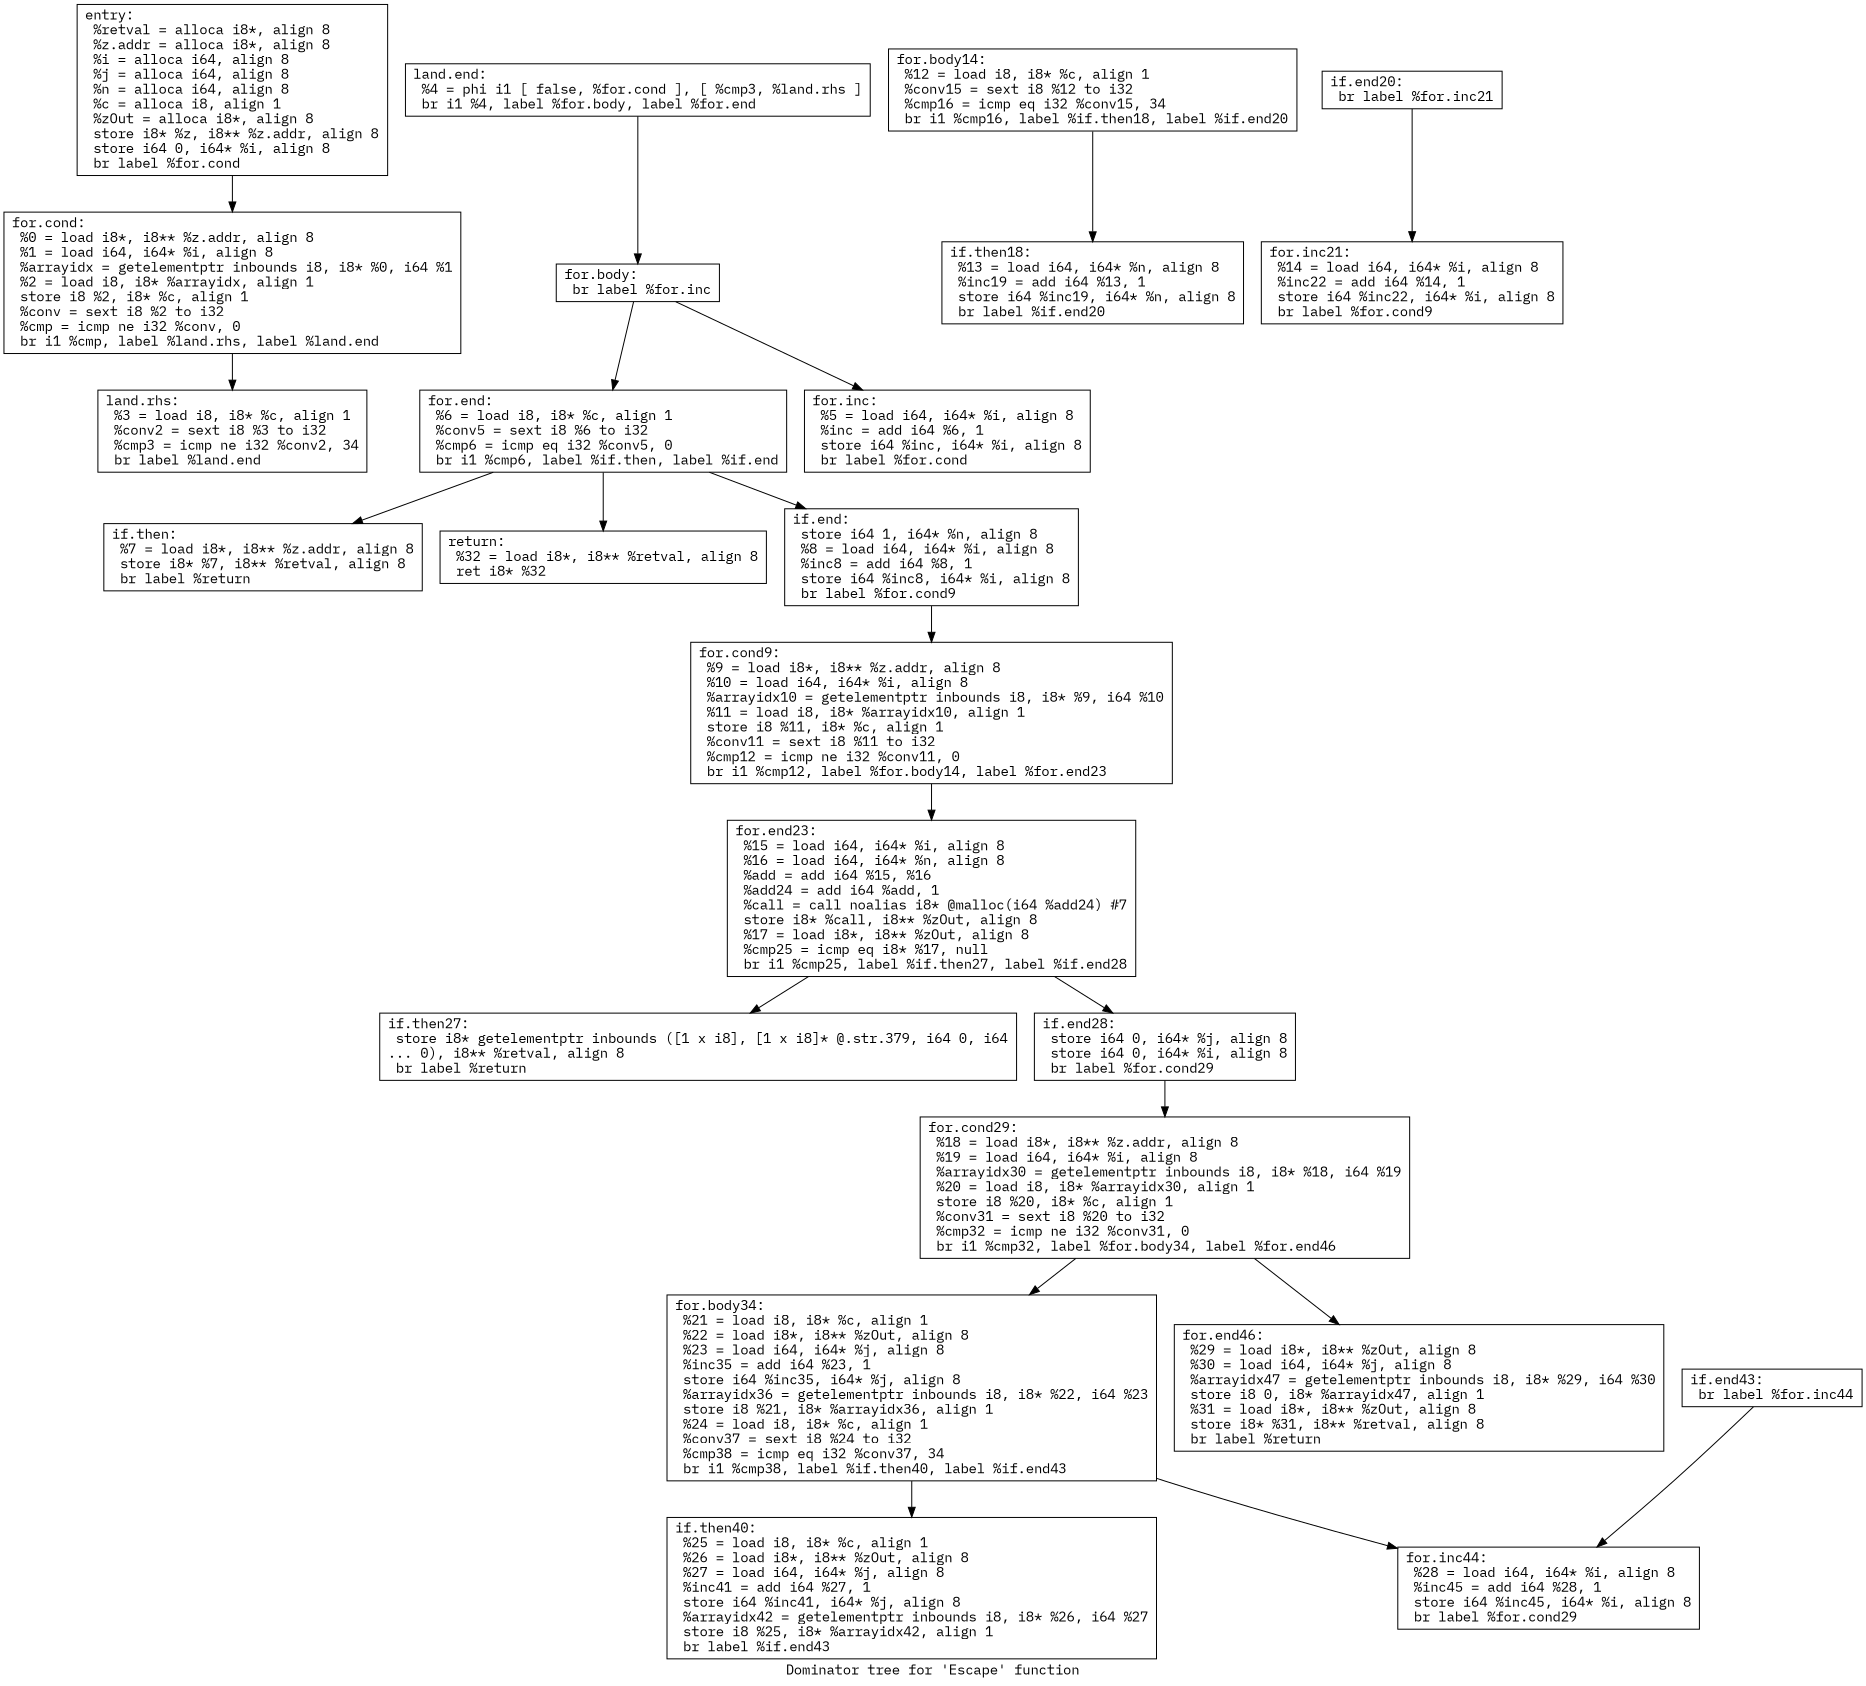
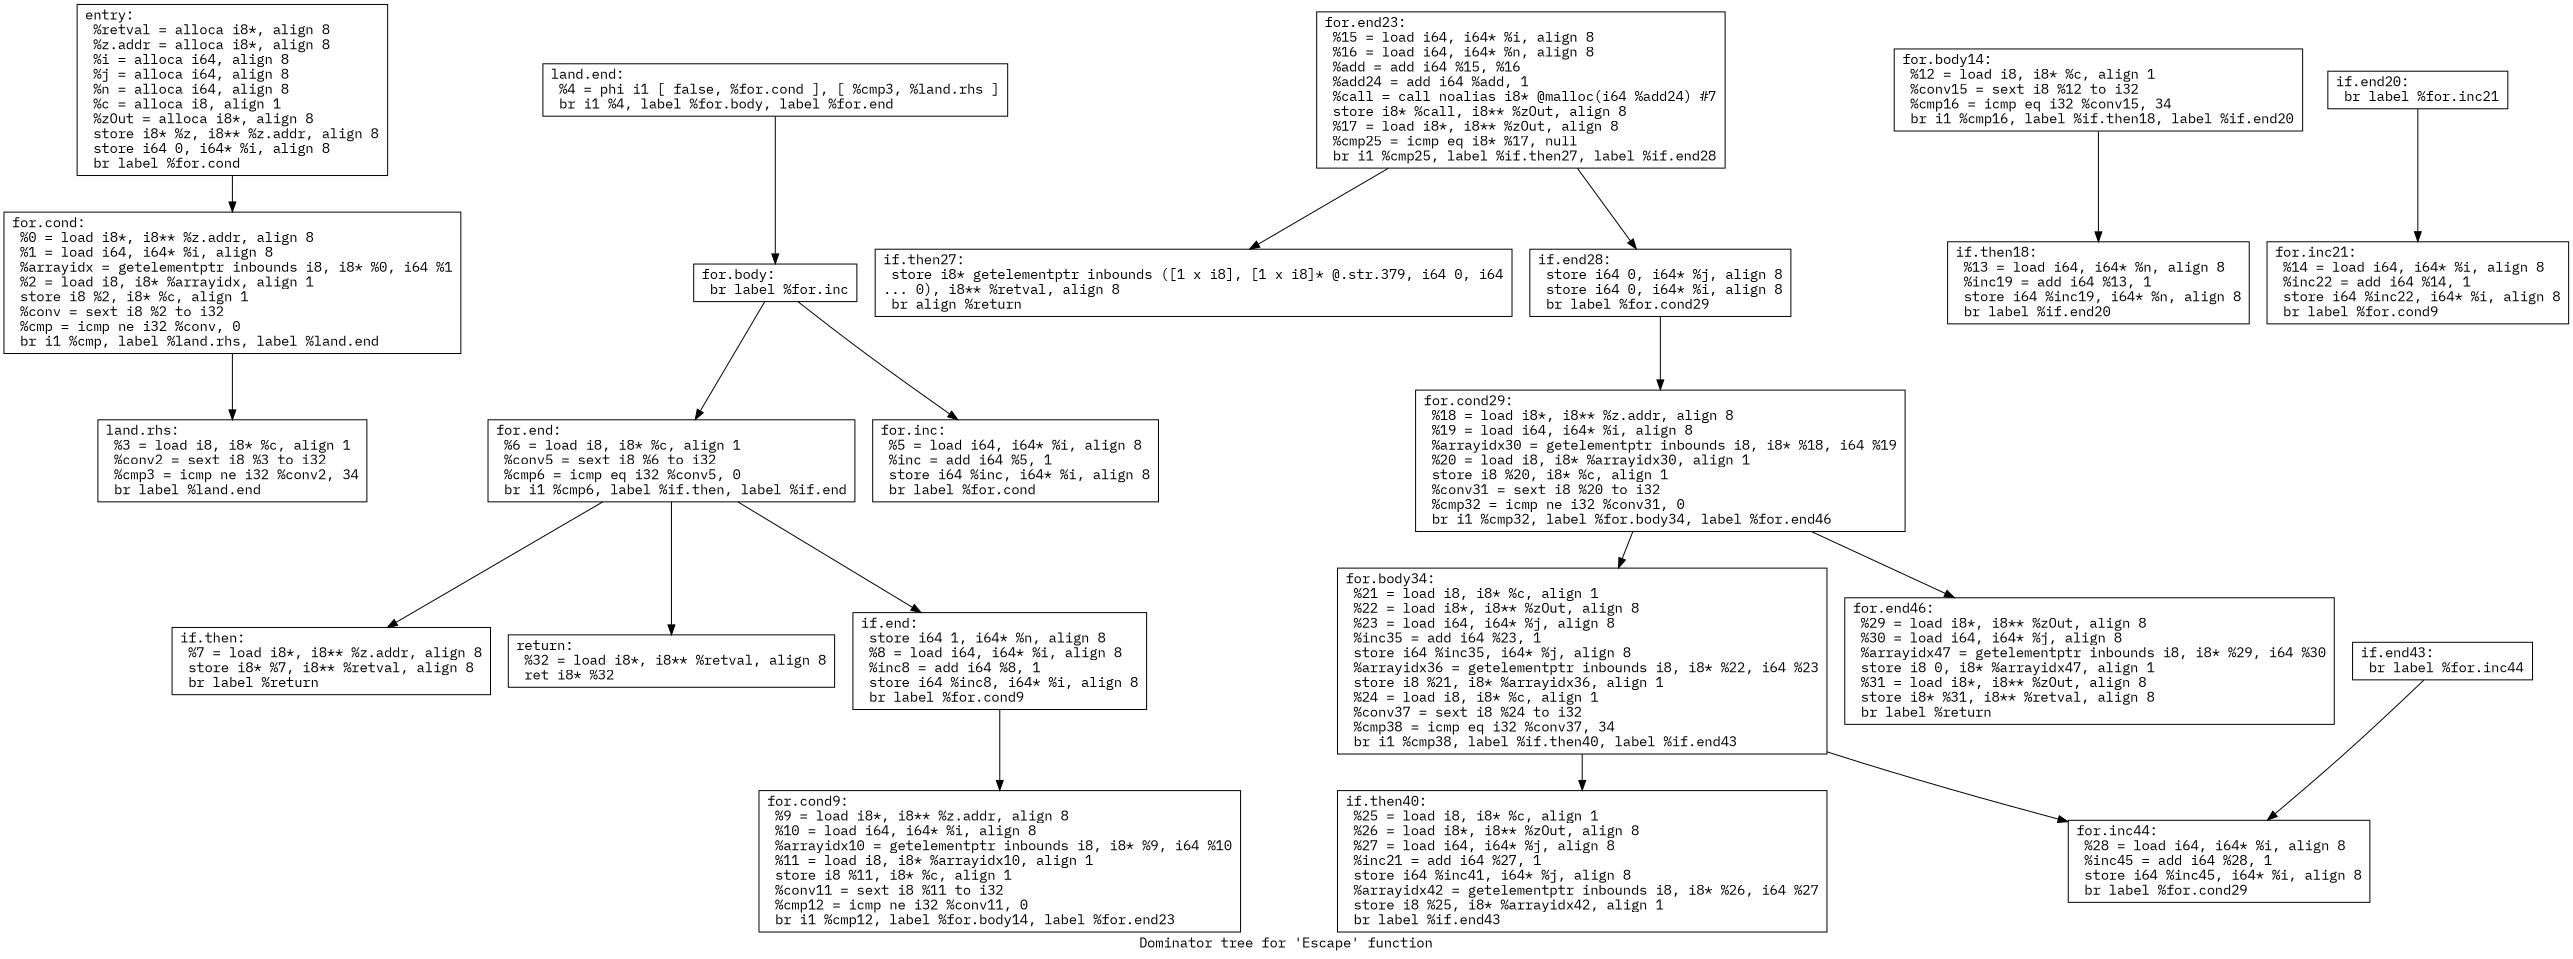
(898, 431) -> (967, 460)
(932, 797) -> none
(457, 1068) -> (953, 305)
(773, 1588) -> (1444, 861)
